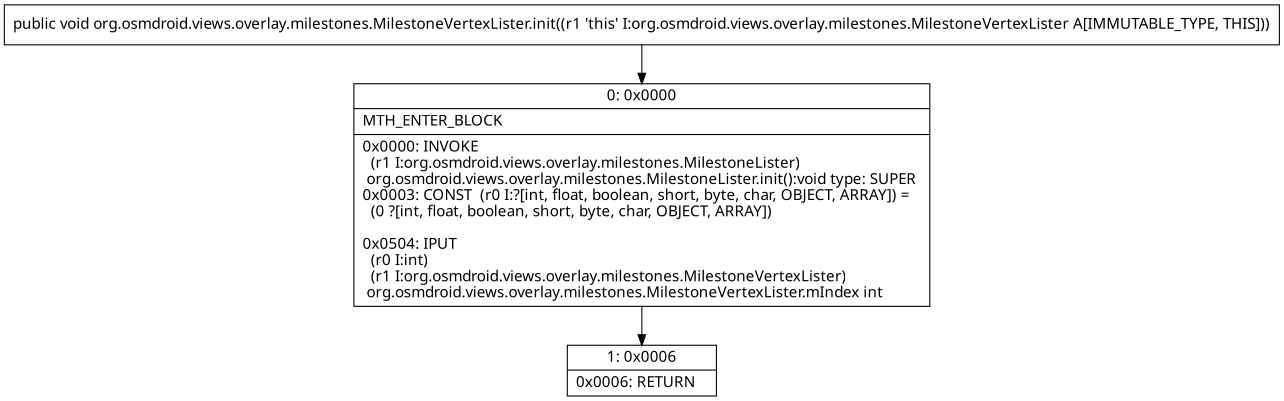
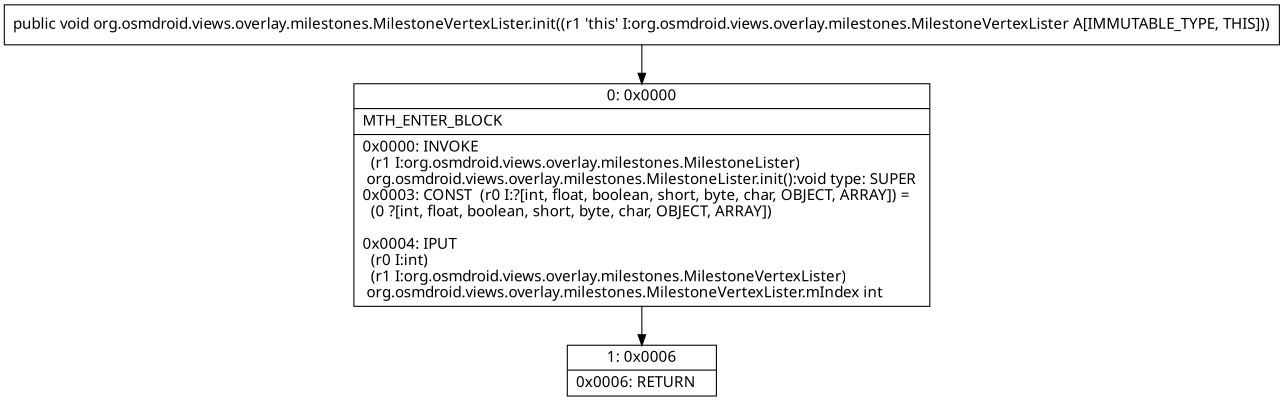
(414, 244) -> (414, 244)
